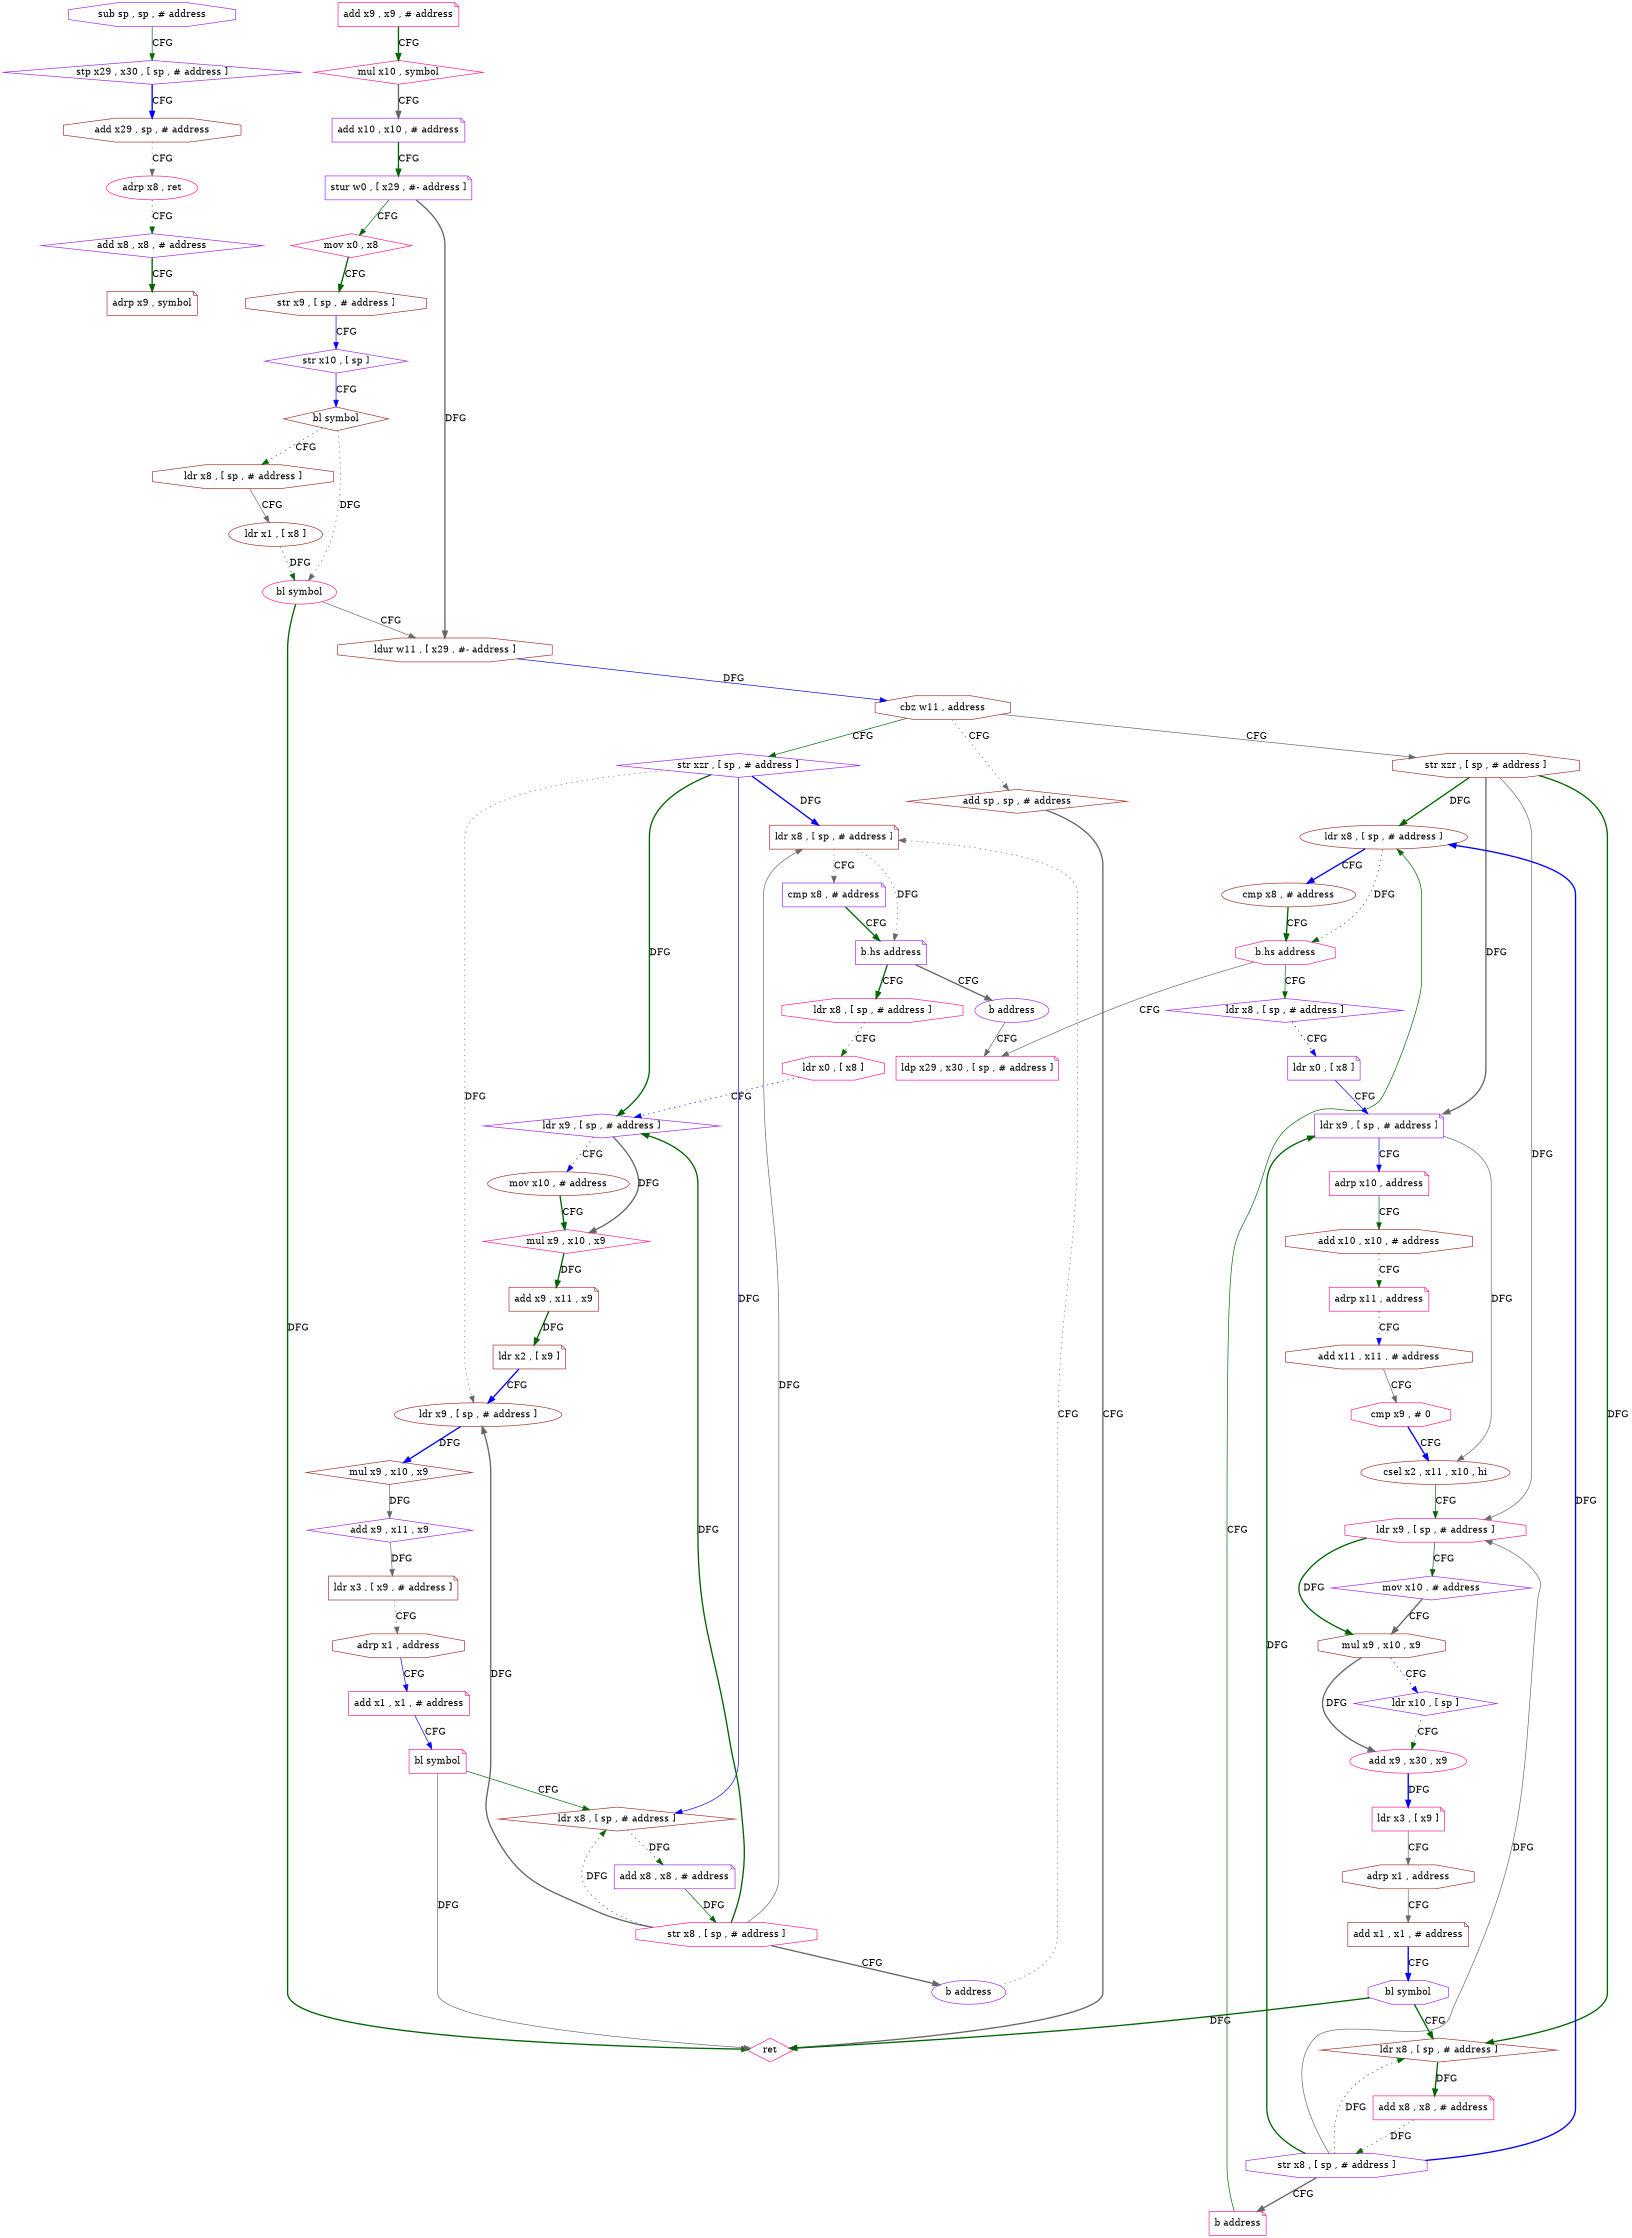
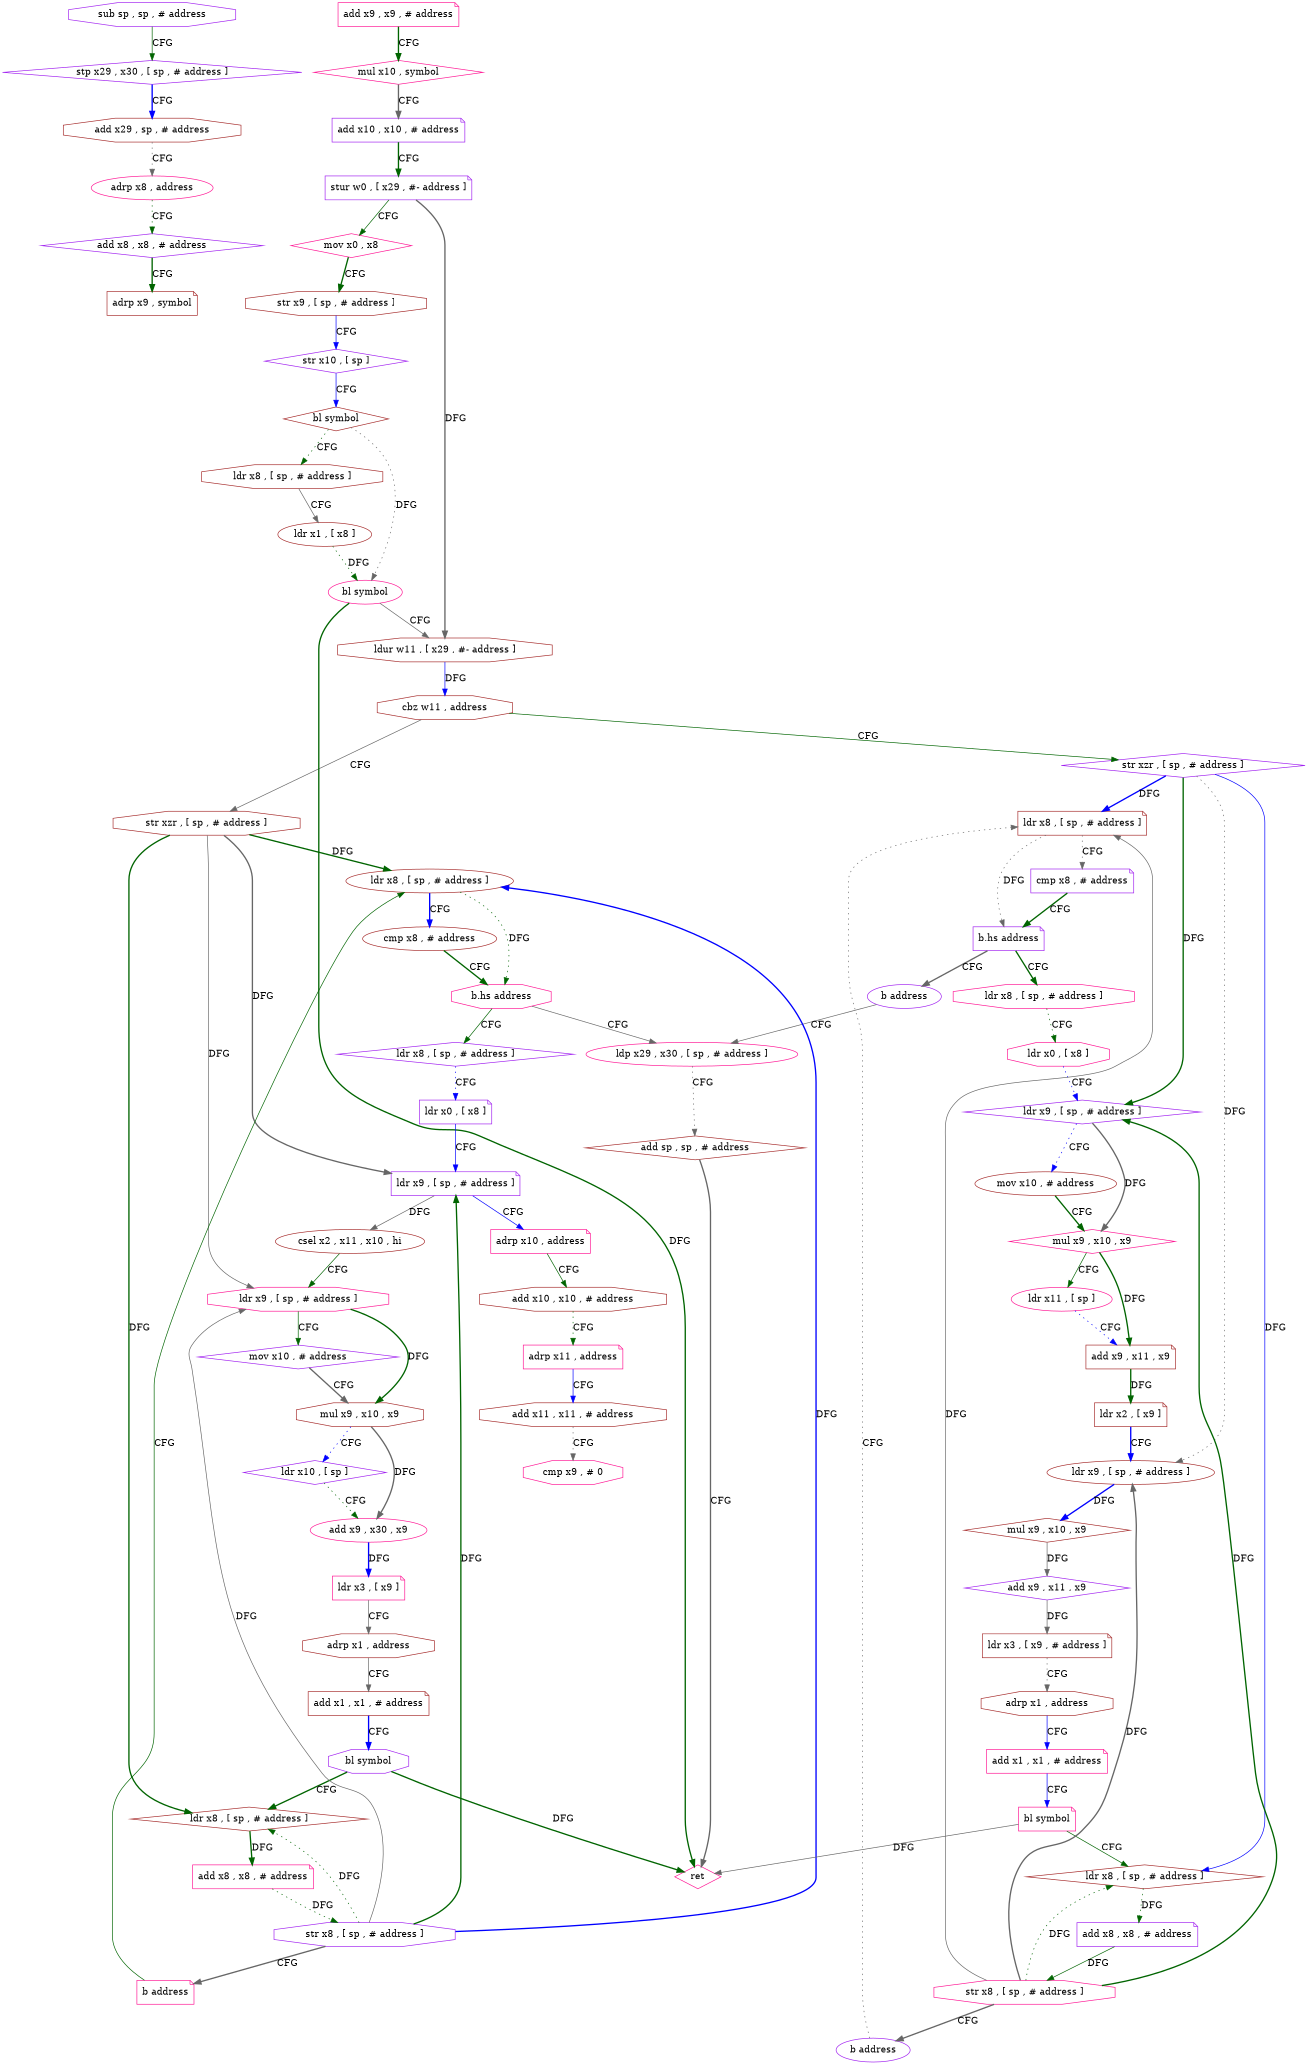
(152, 188) -> (152, 188)
(978, 752) -> (693, 1098)
(977, 1068) -> (692, 1054)
none -> (1062, 1299)
(1379, 1325) -> (573, 1383)
(1389, 1383) -> (573, 1440)
(1416, 1441) -> none
